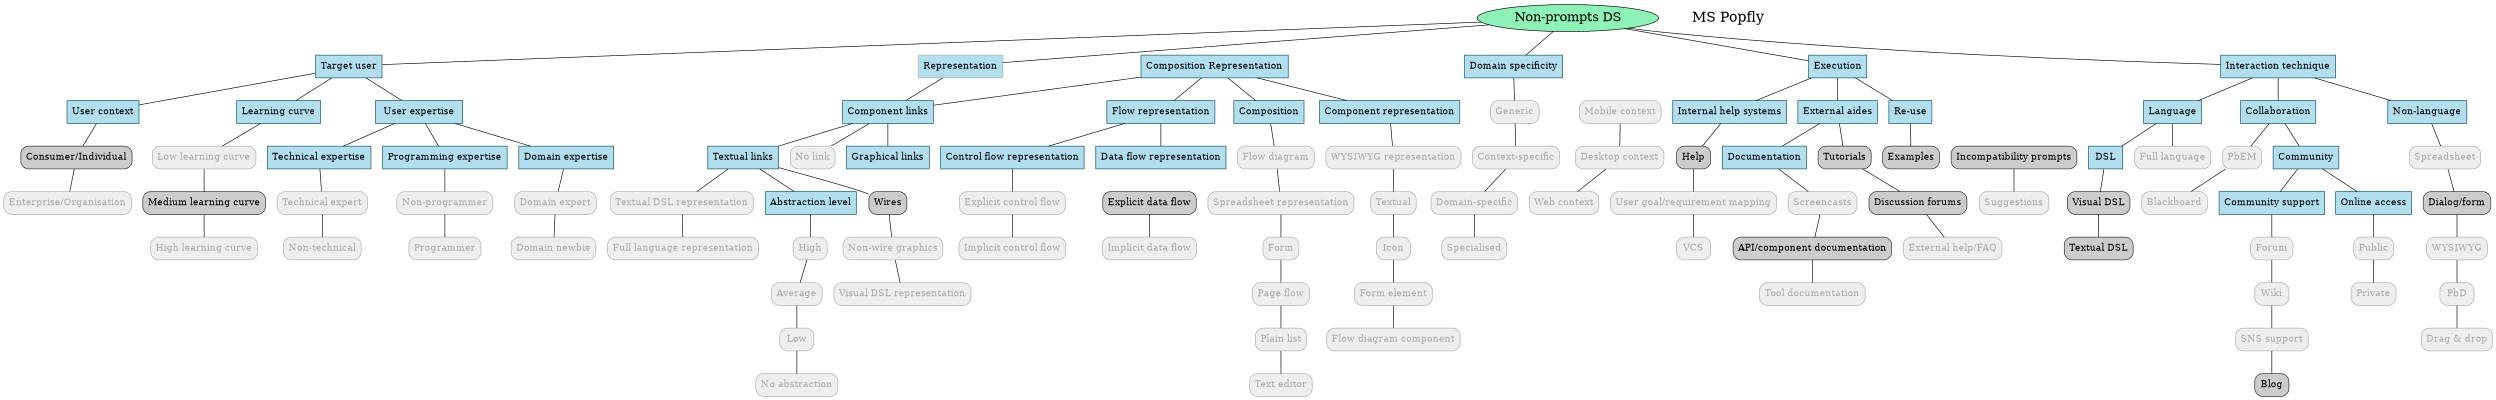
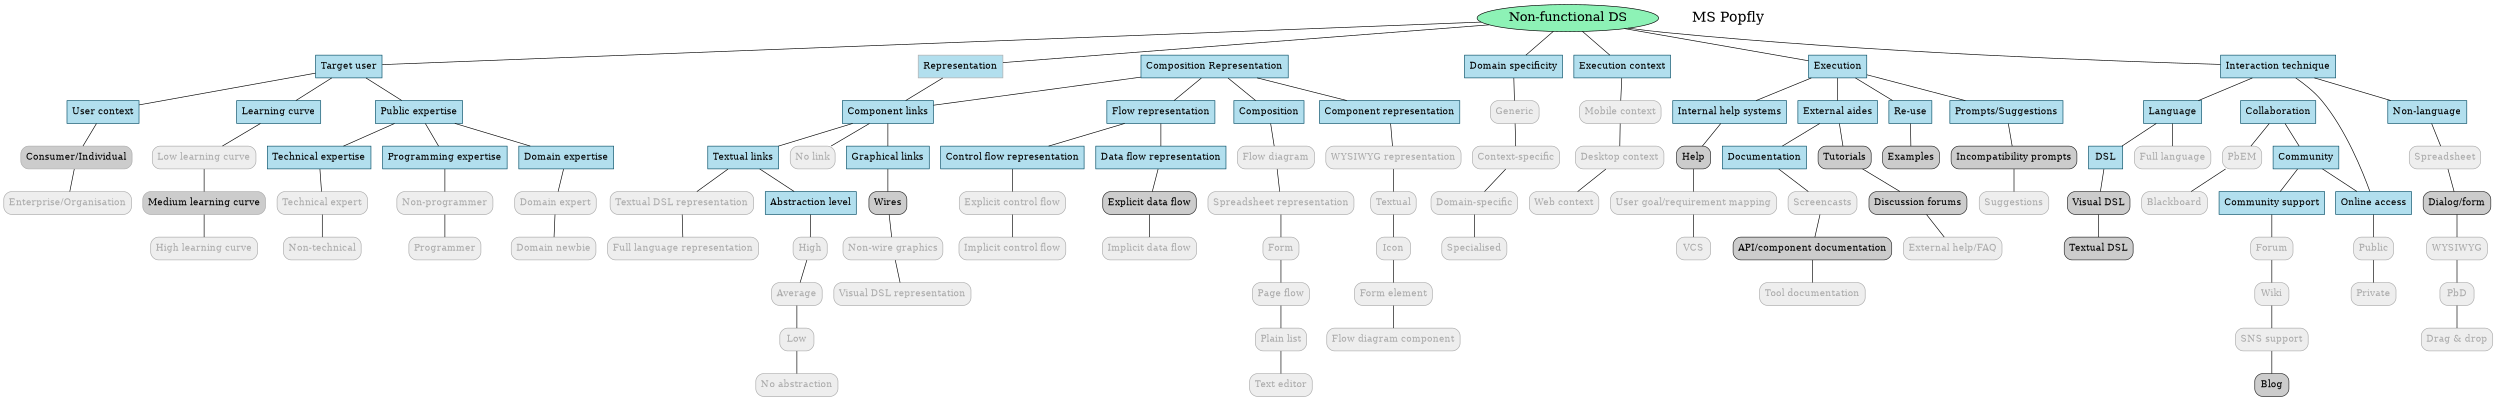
(1568, 18) -> (1568, 18)
none -> (1622, 67)
(2278, 89) -> (2341, 129)
(419, 112) -> (419, 112)
none -> (2006, 112)
(76, 158) -> (76, 158)
(824, 180) -> (888, 180)
none -> (1155, 180)
(204, 203) -> (204, 203)
